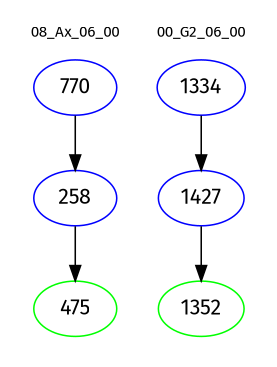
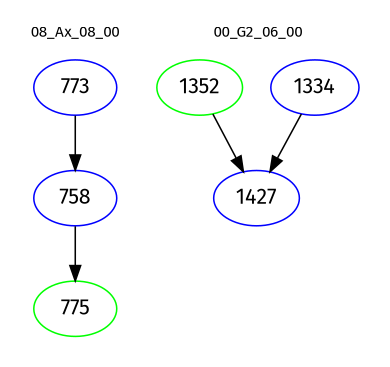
(75, 33) -> (75, 33)
(75, 88) -> (75, 88)
(75, 198) -> (75, 198)
(201, 246) -> (224, 136)
(75, 309) -> (75, 309)
